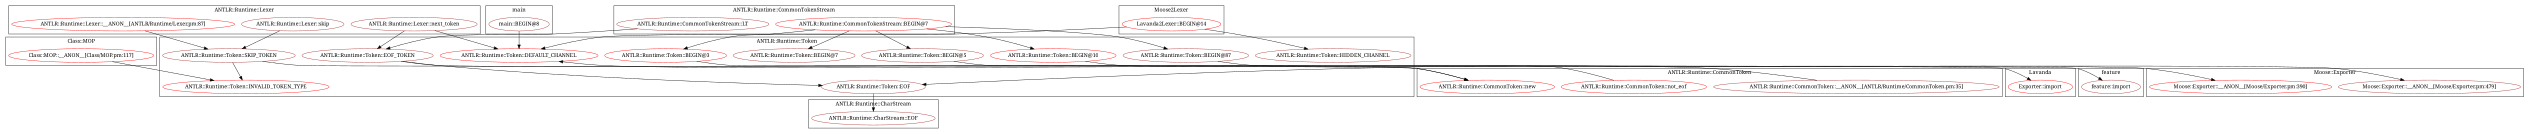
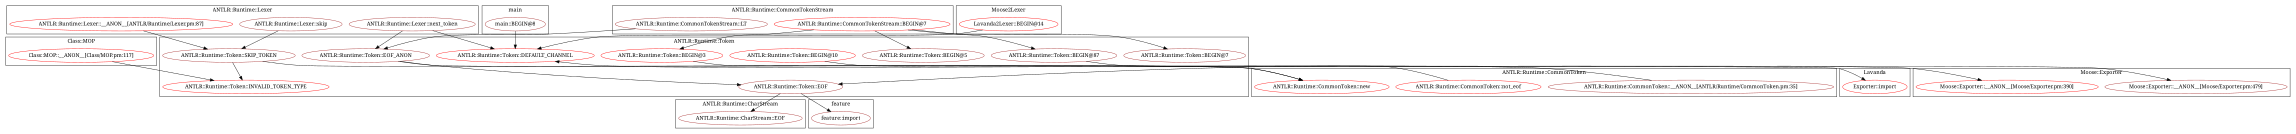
(1000, 40) -> none
(368, 56) -> (366, 56)
(1333, 56) -> none
(1527, 66) -> (815, 102)
